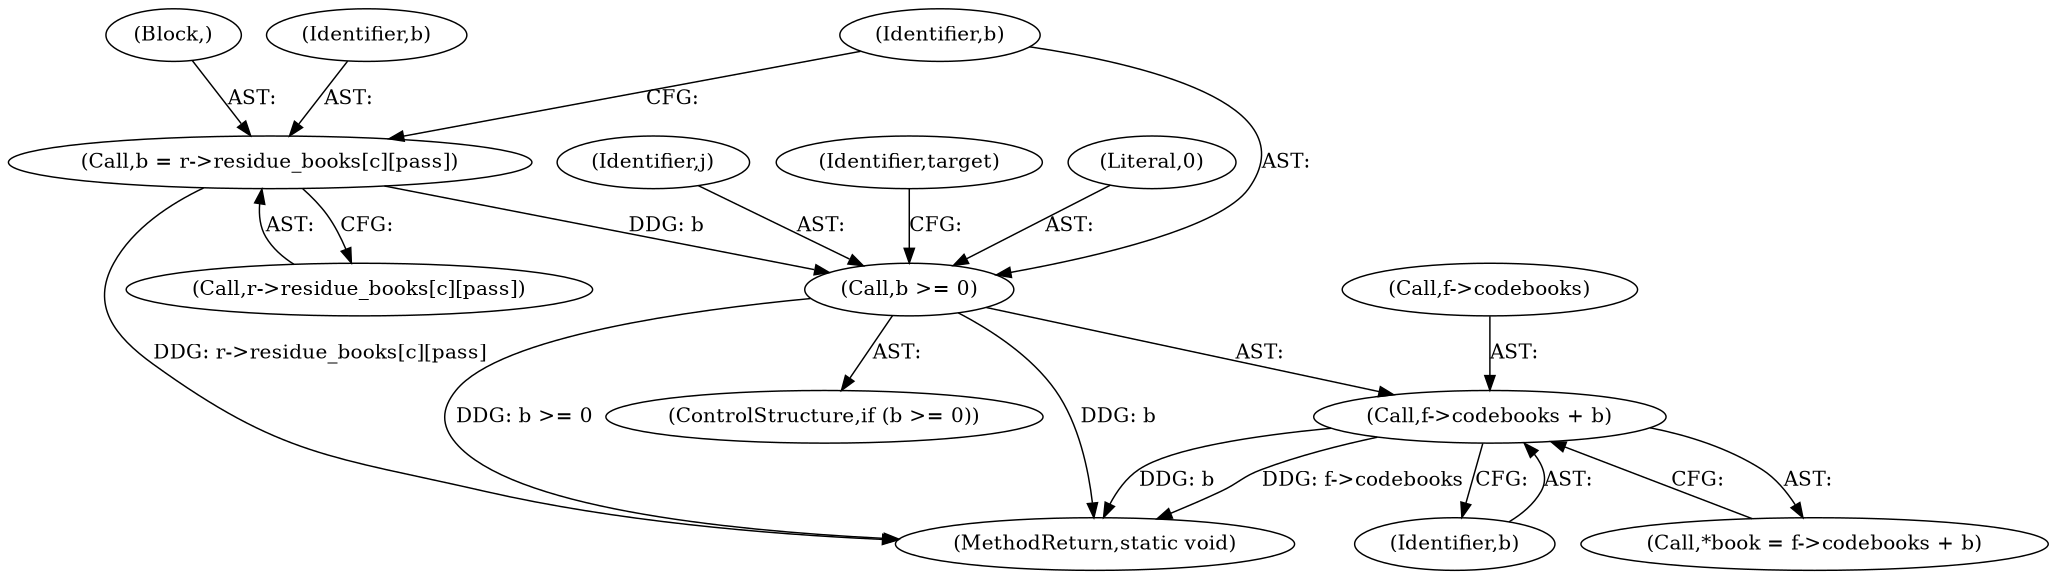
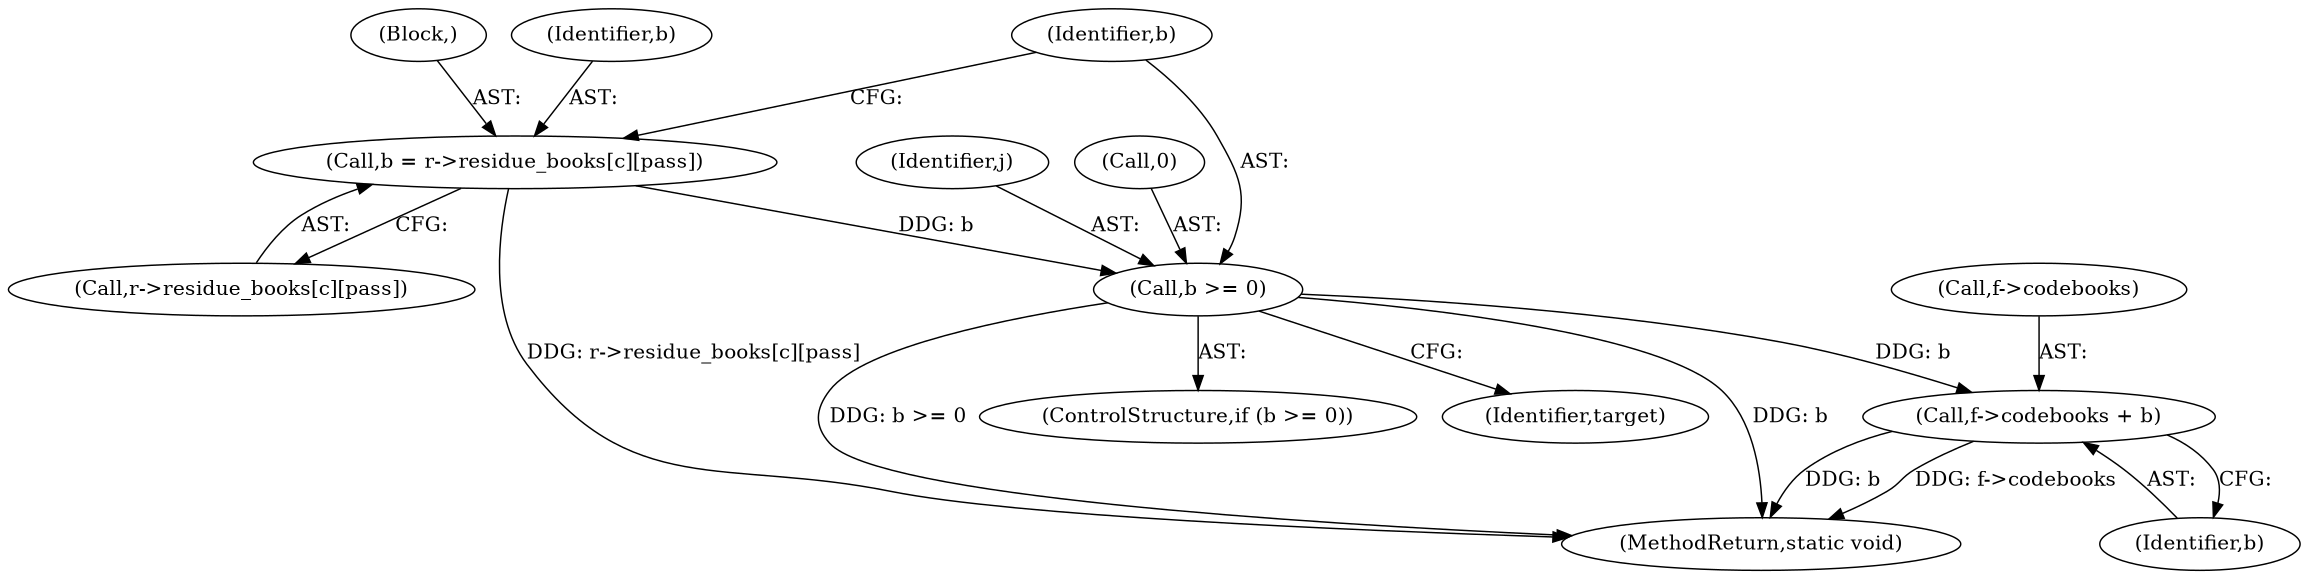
(1152, 162) -> (1140, 162)
(909, 219) -> (1378, 350)
(1263, 353) -> (1913, 353)
(1815, 544) -> none
